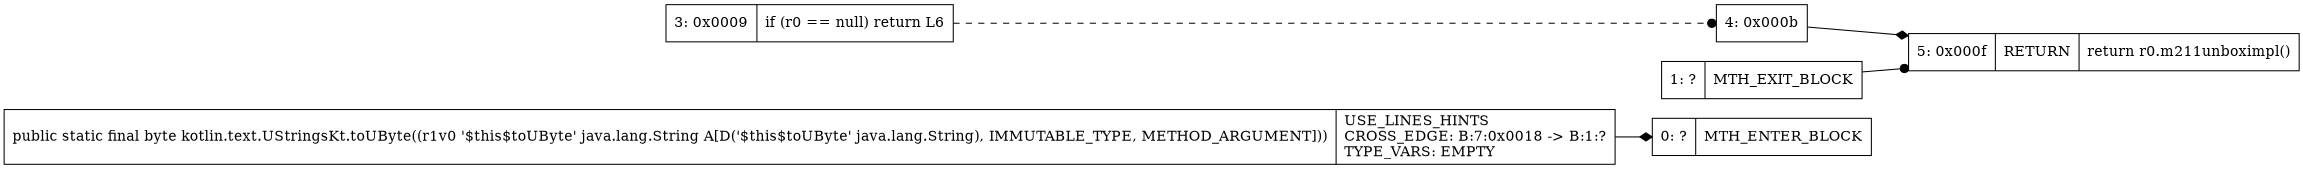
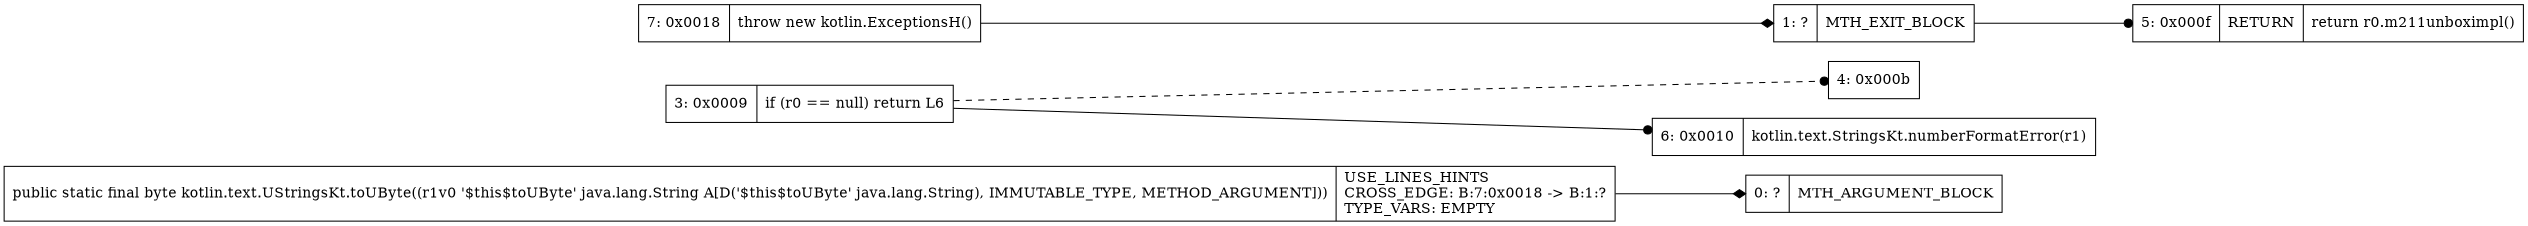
none -> (810, 23)
(1852, 31) -> none
(1784, 136) -> (1896, 193)
none -> (1874, 137)
